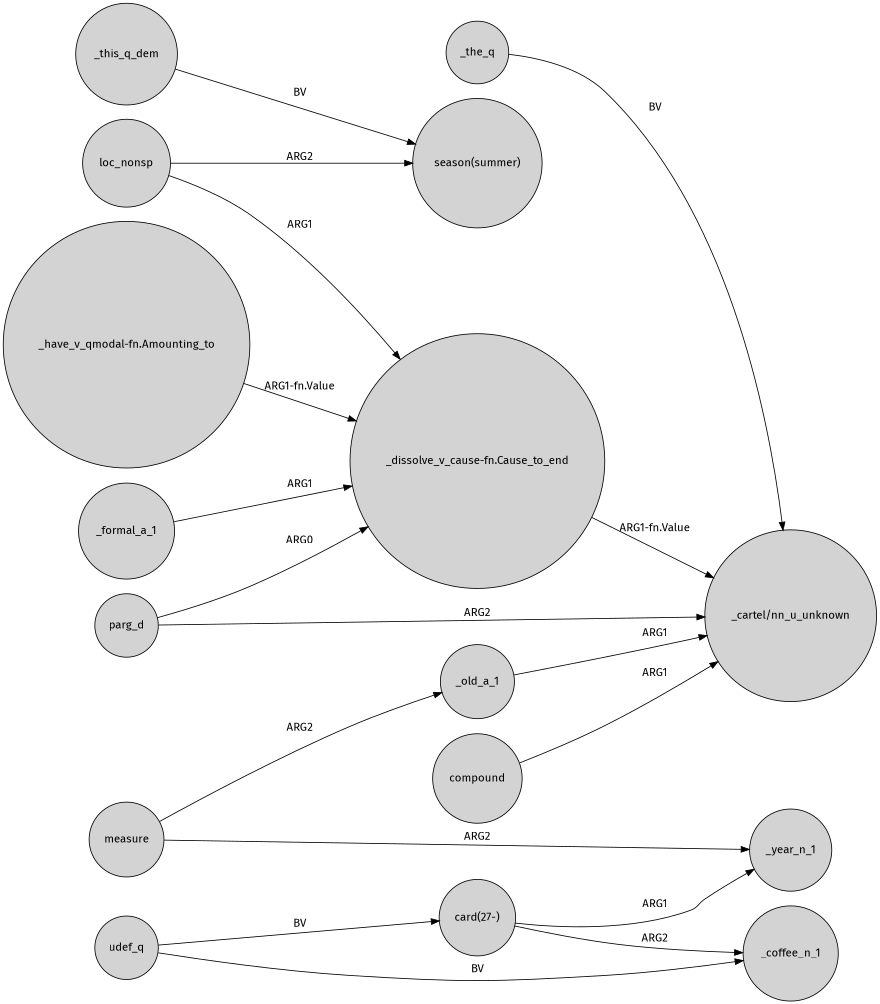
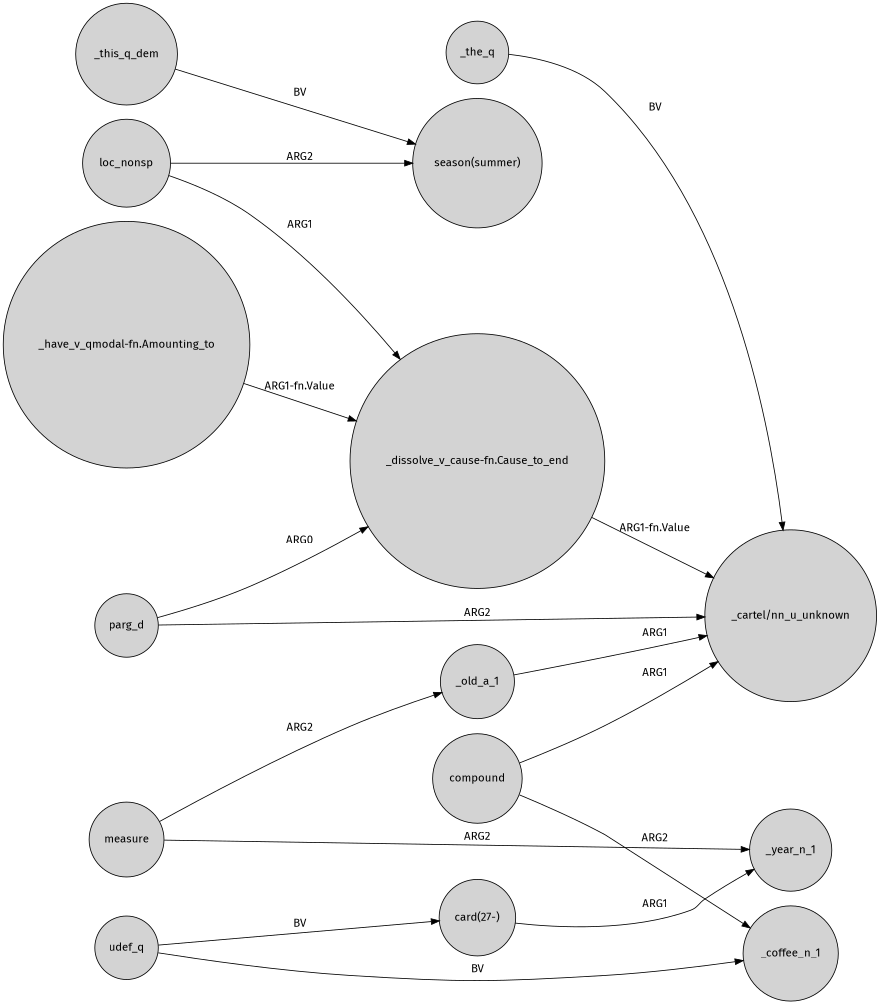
(127, 531) -> none
(624, 945) -> (635, 854)
